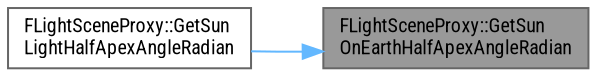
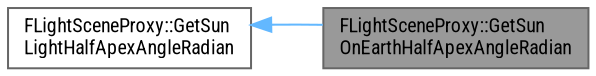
(277, 52) -> (297, 25)
